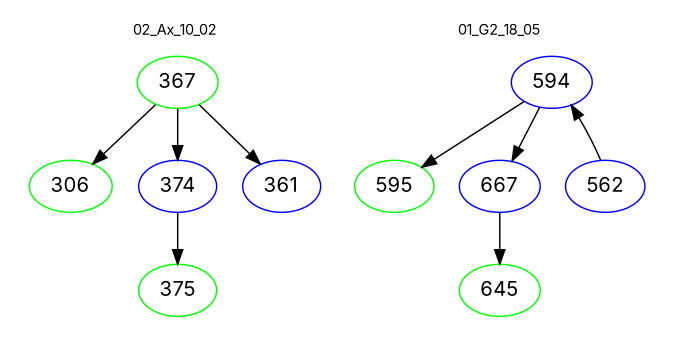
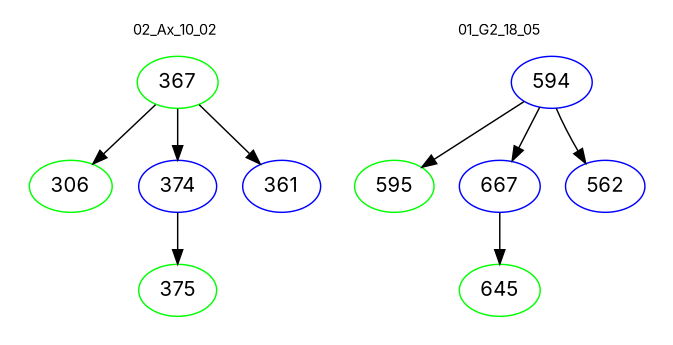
(591, 139) -> (566, 130)
